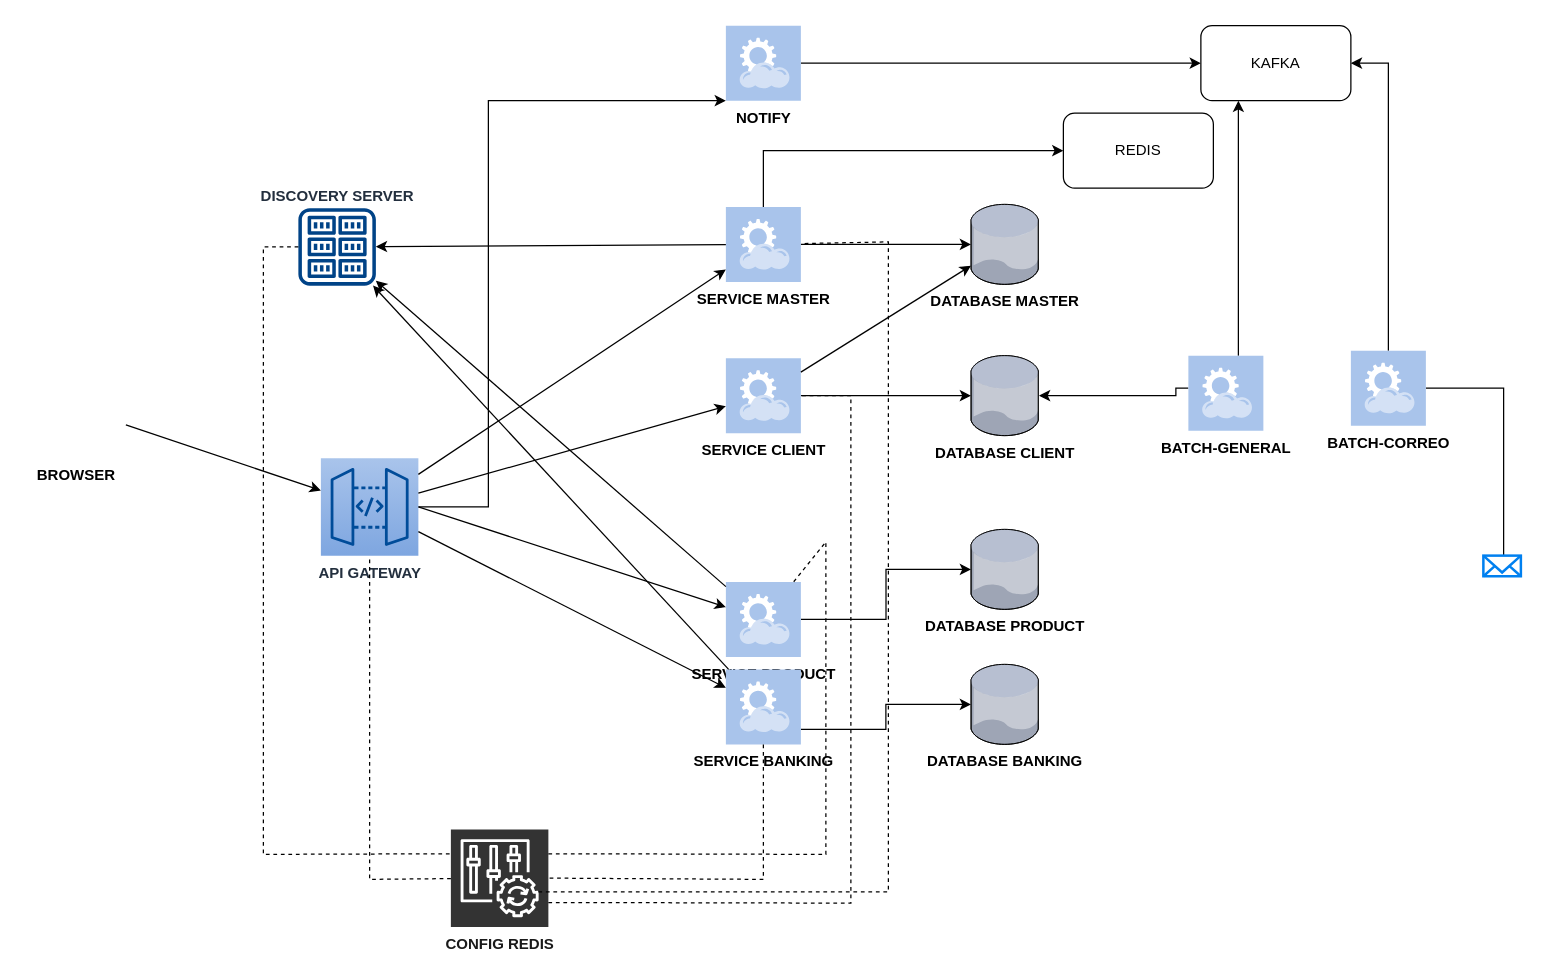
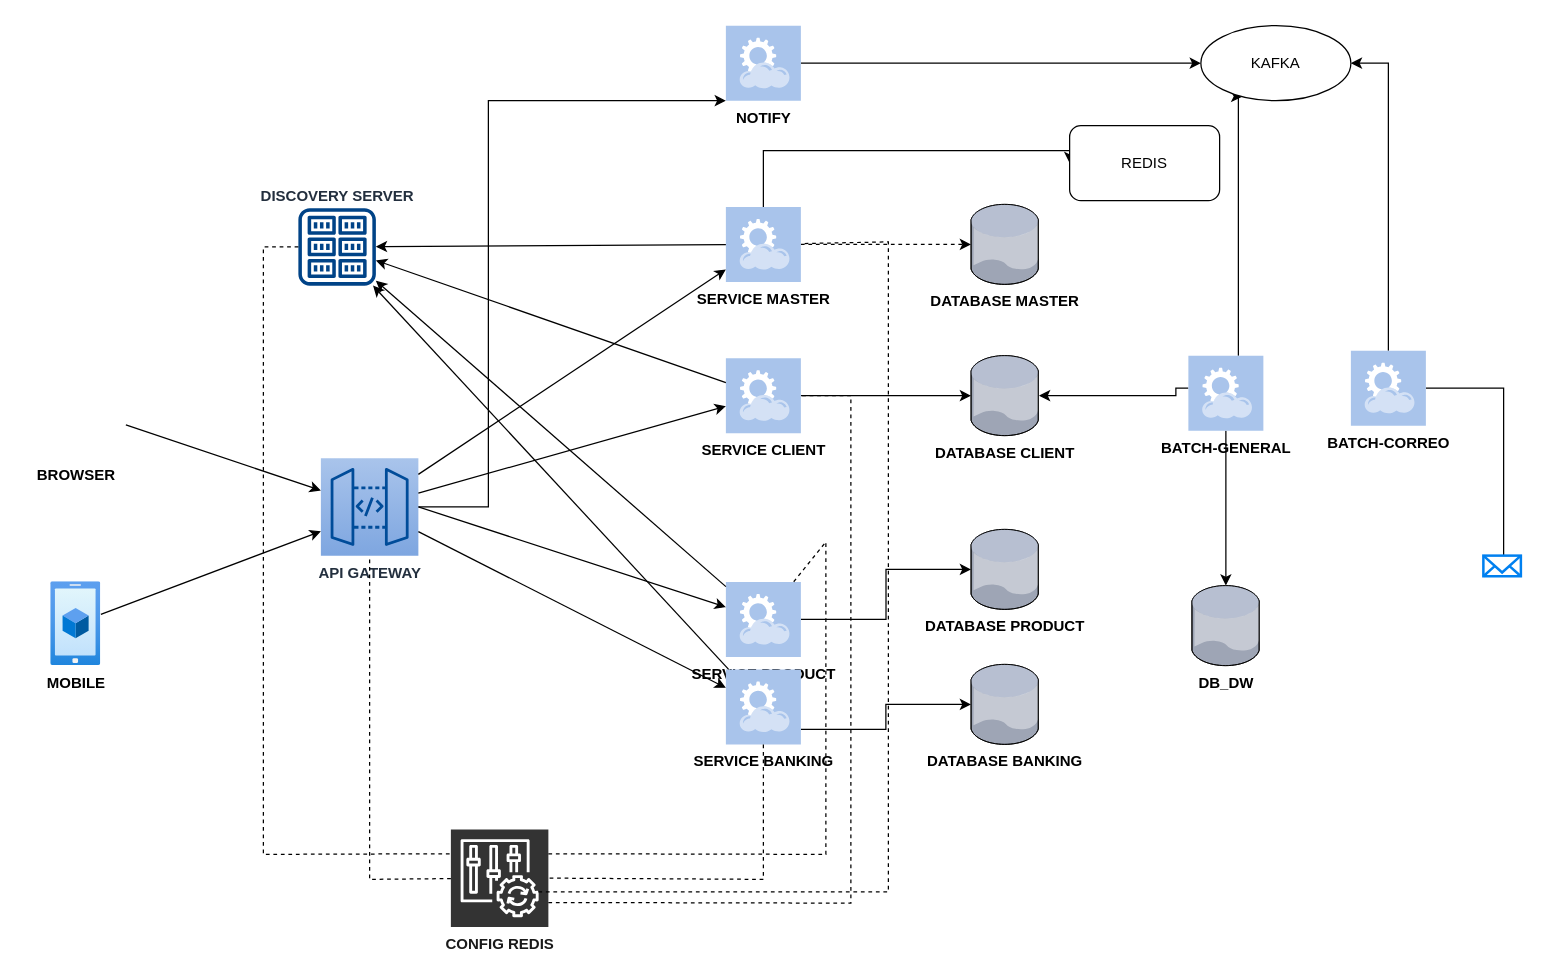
(1276, 63) -> (1276, 63)
(1138, 151) -> (1144, 163)
(881, 244) -> (881, 244)
(882, 321) -> (554, 323)
none -> (1226, 504)
none -> (206, 574)
none -> (76, 624)
none -> (1226, 626)
